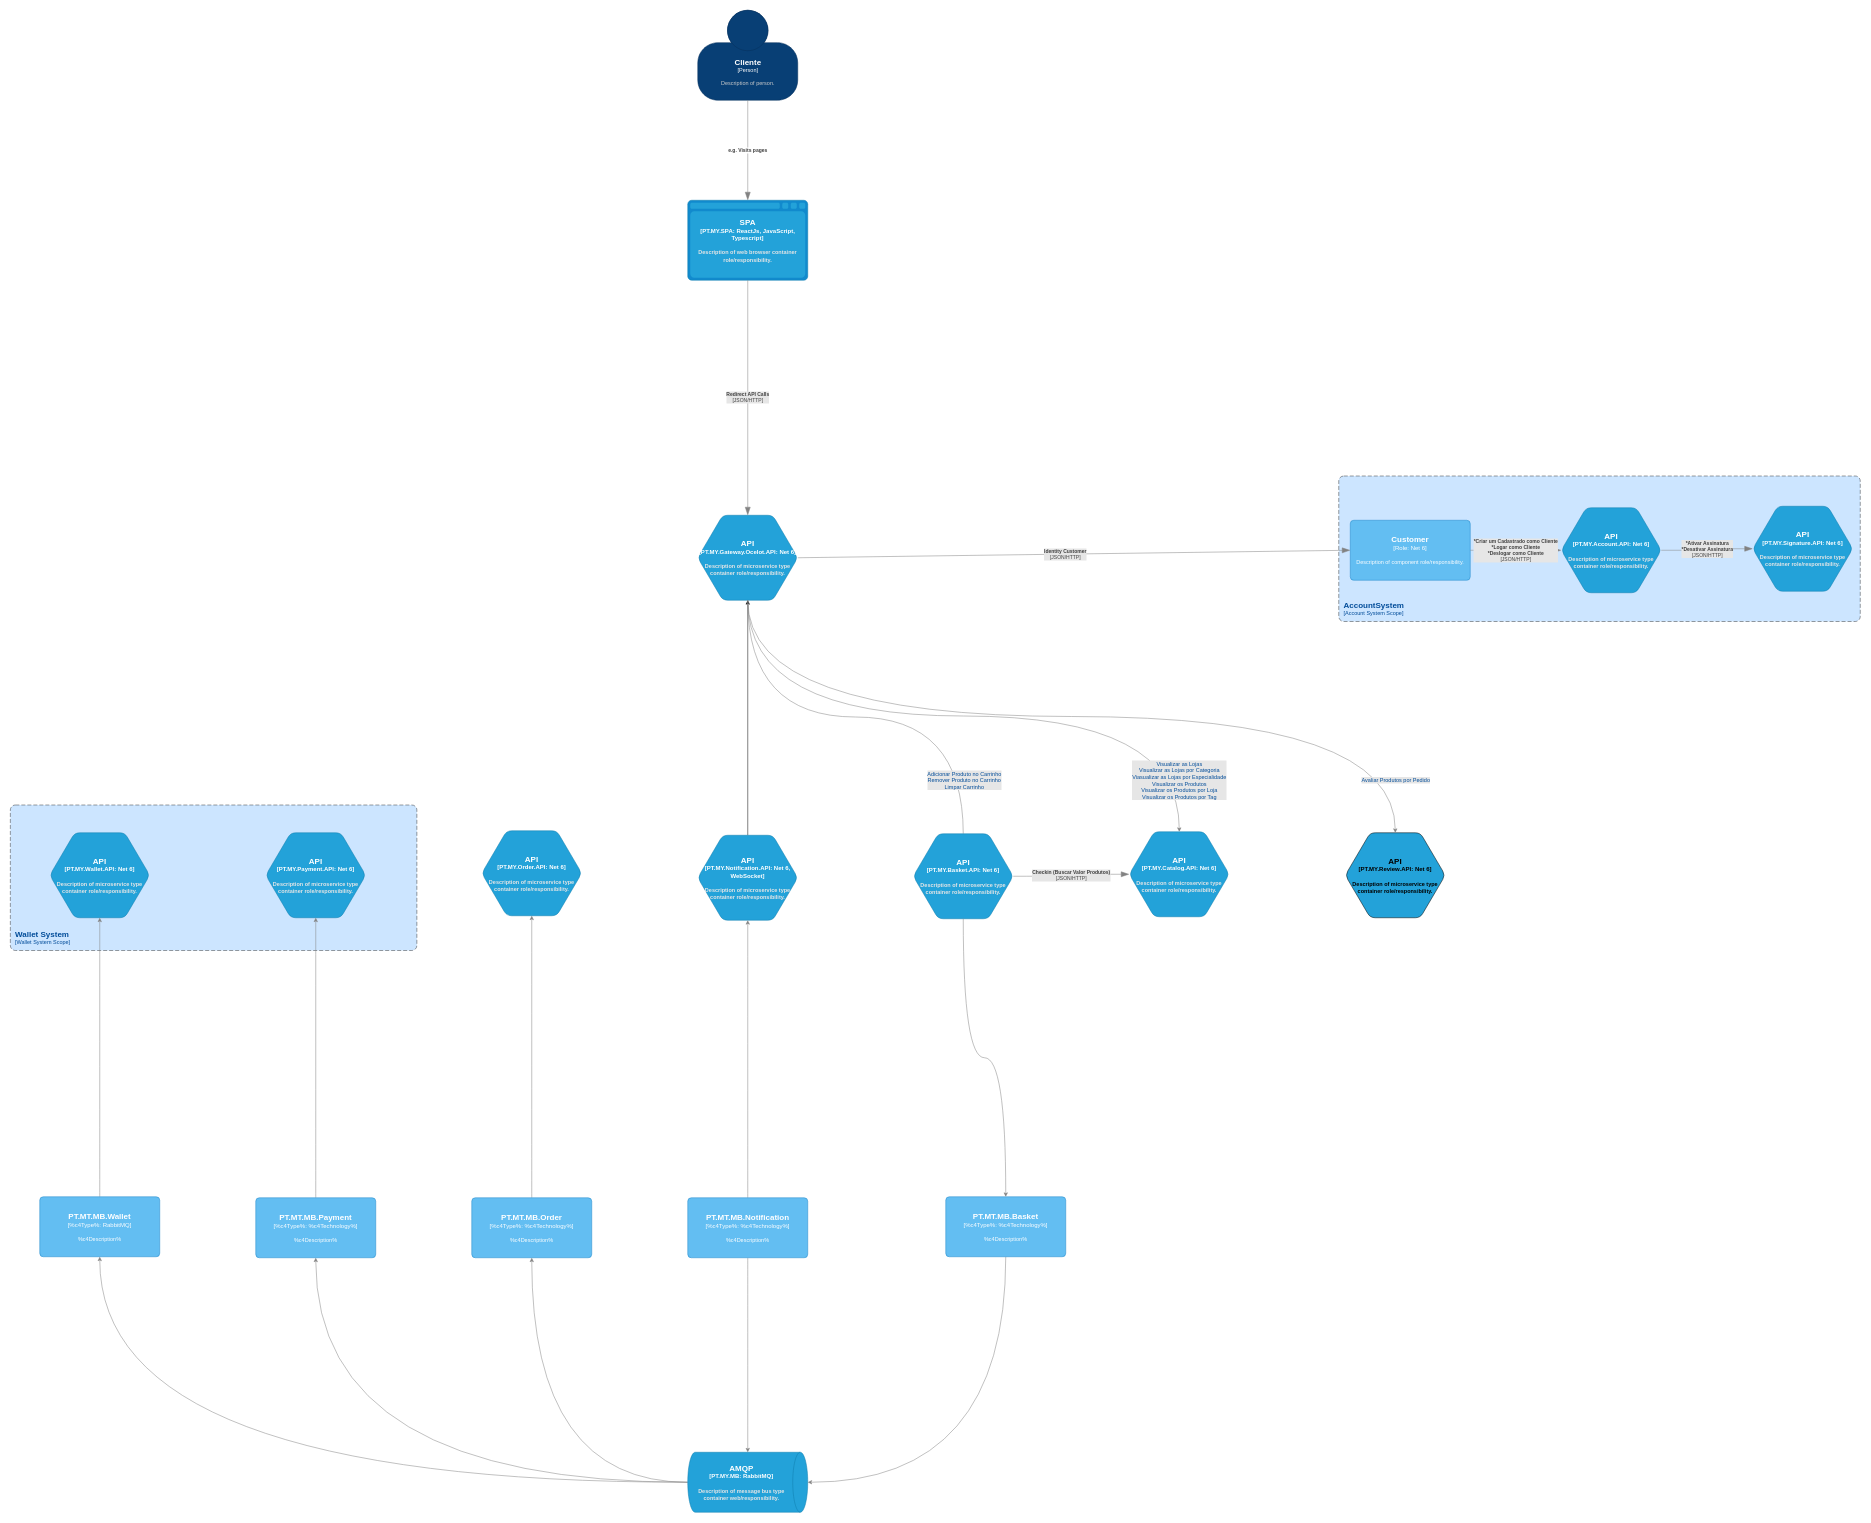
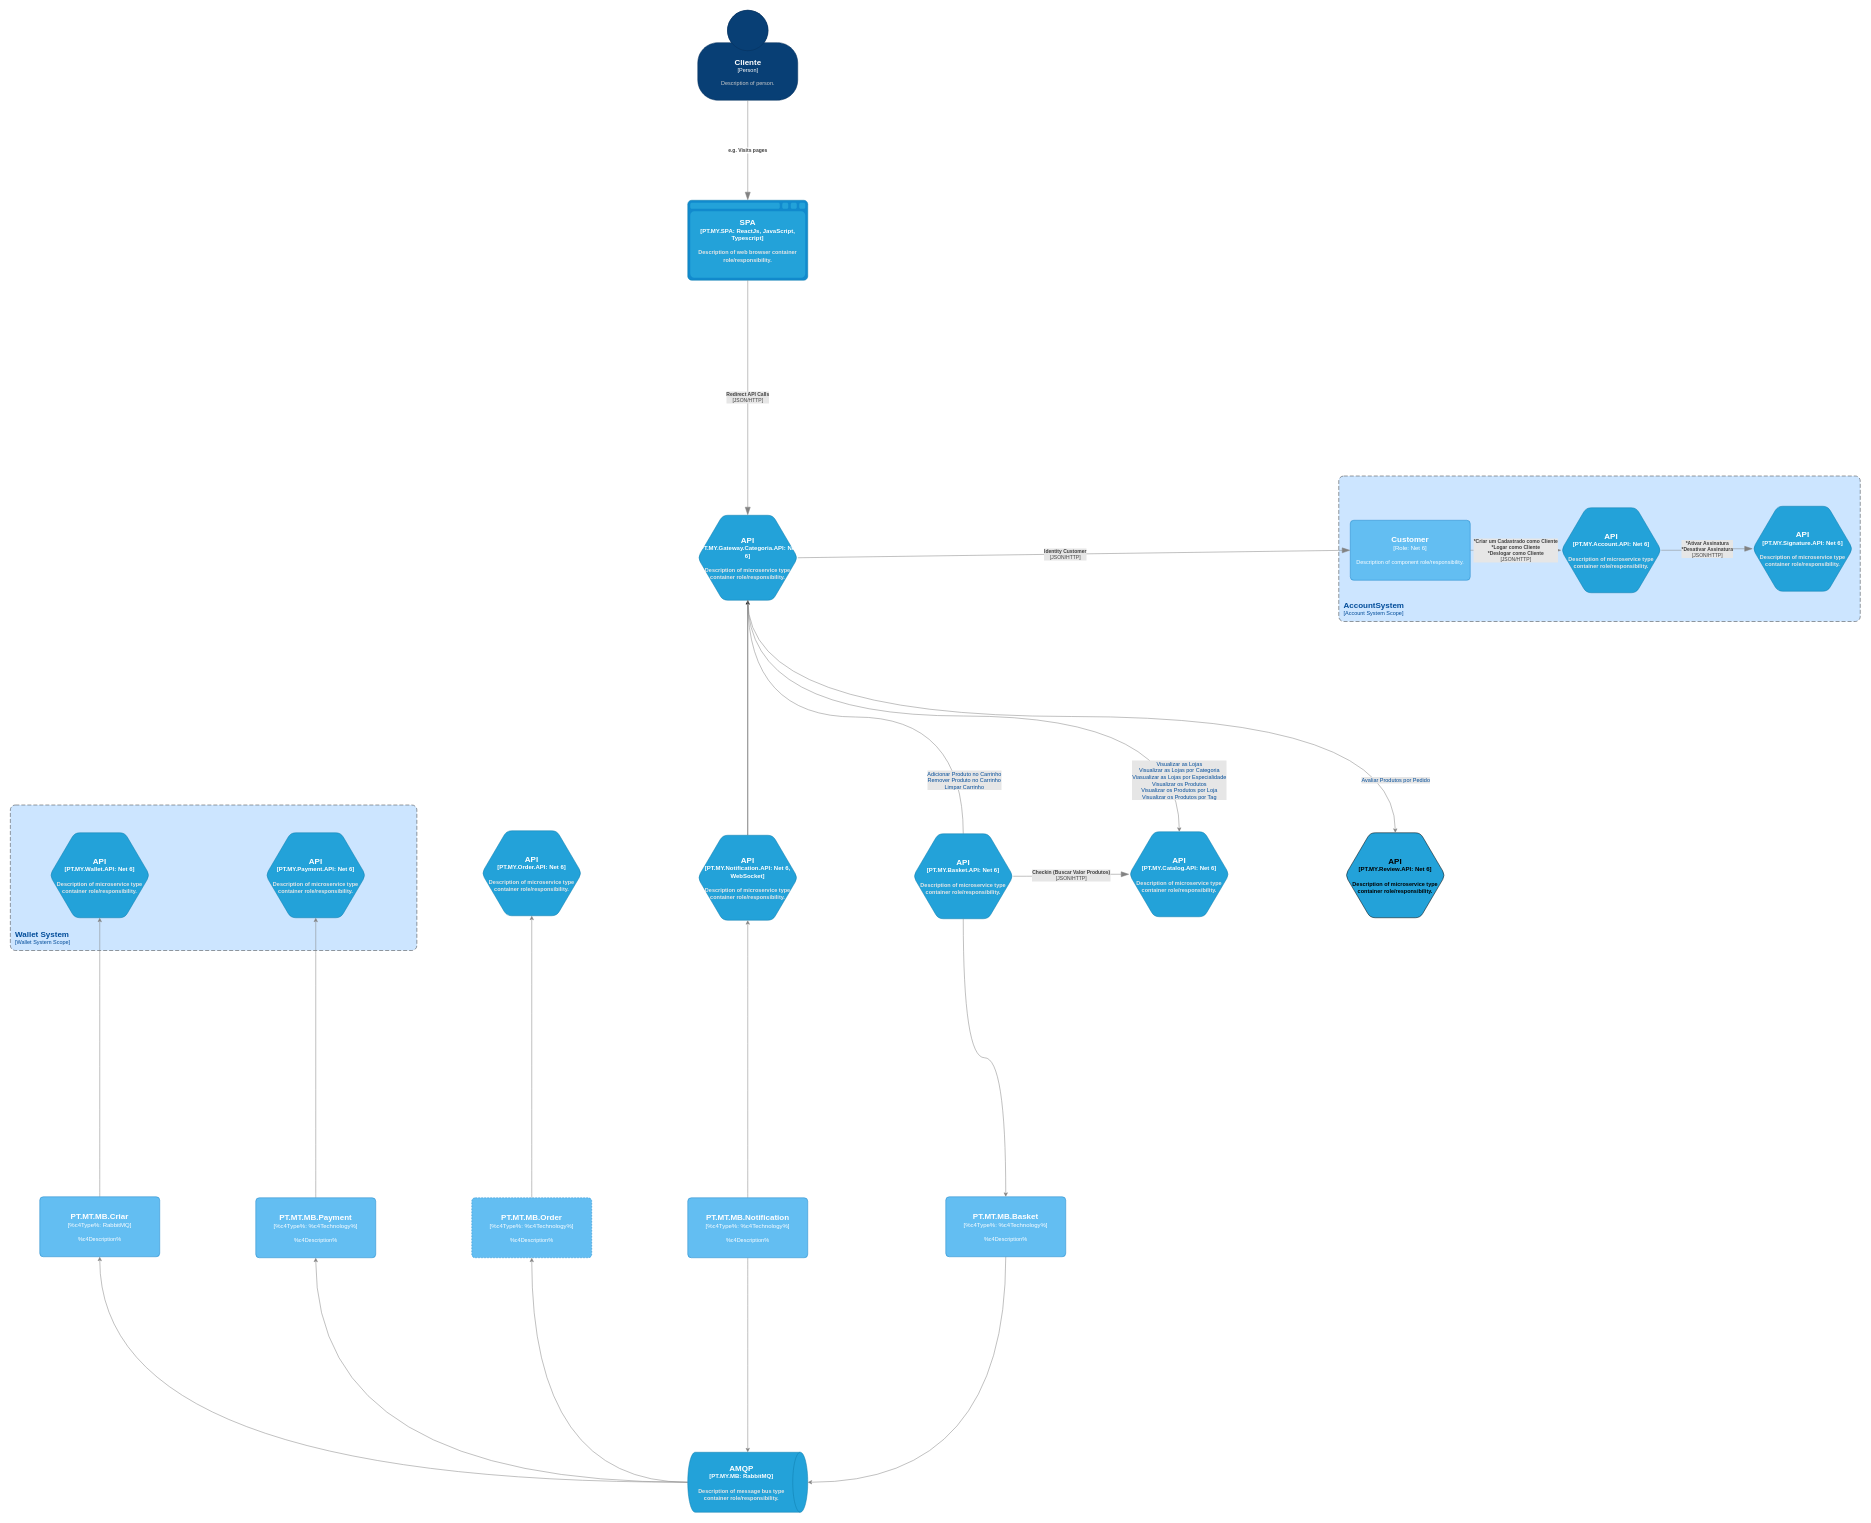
(748, 558) -> (748, 558)
(100, 1227) -> (100, 1227)
(532, 1228) -> (532, 1228)
(742, 1482) -> (742, 1482)
